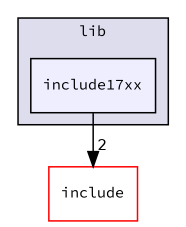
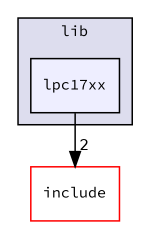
(93, 86) -> (75, 86)
